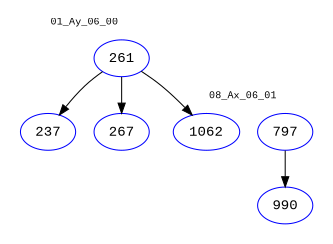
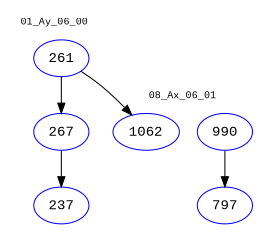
(83, 88) -> (61, 164)
(285, 164) -> (225, 164)
